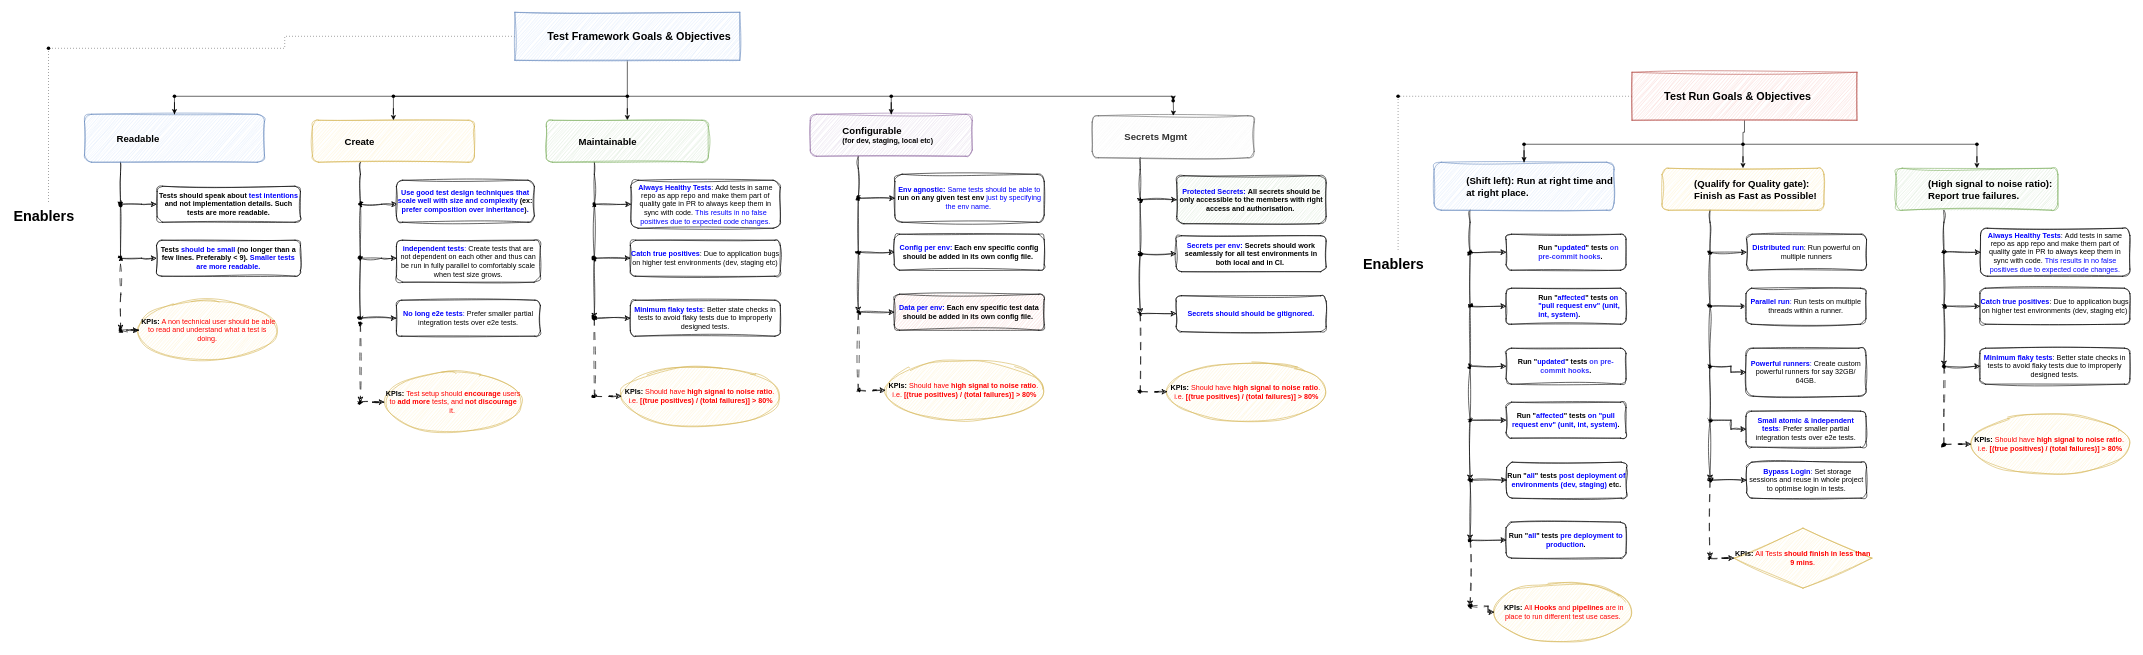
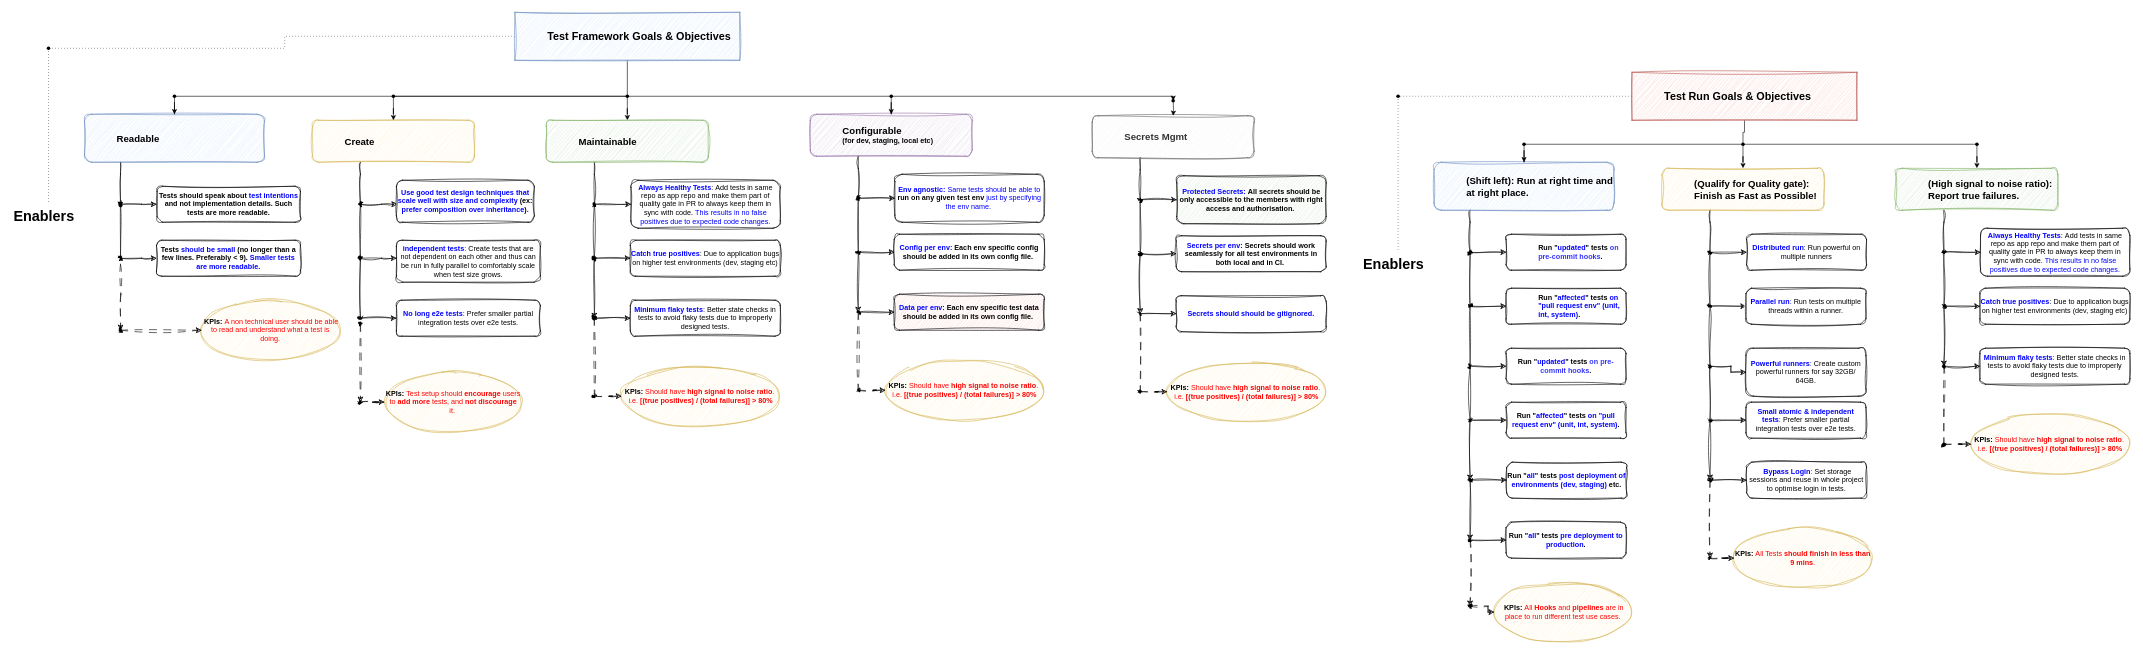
(207, 330) -> (270, 330)
(1806, 429) -> (1806, 420)
(1803, 558) -> (1803, 558)
